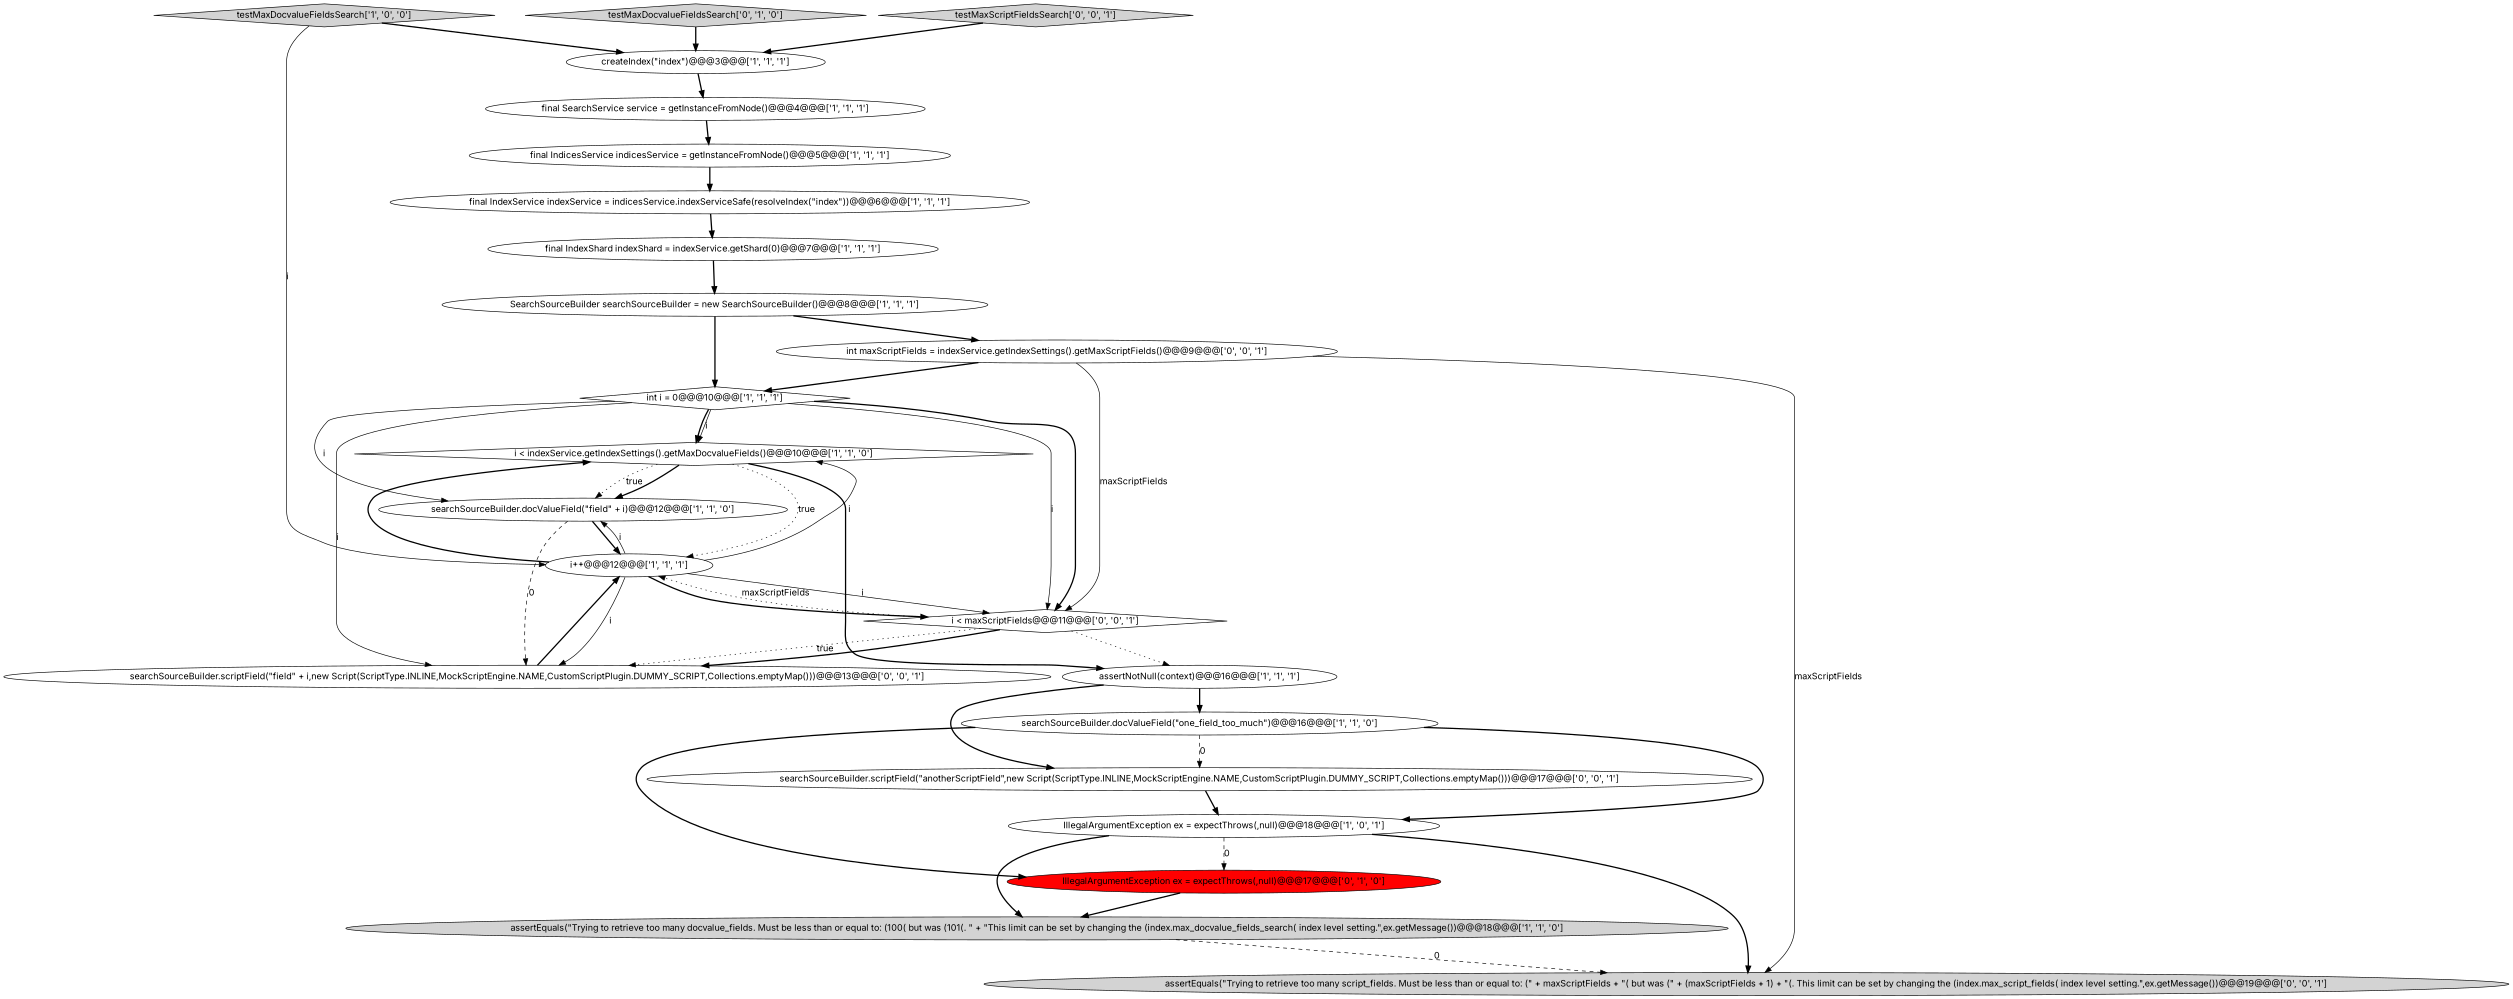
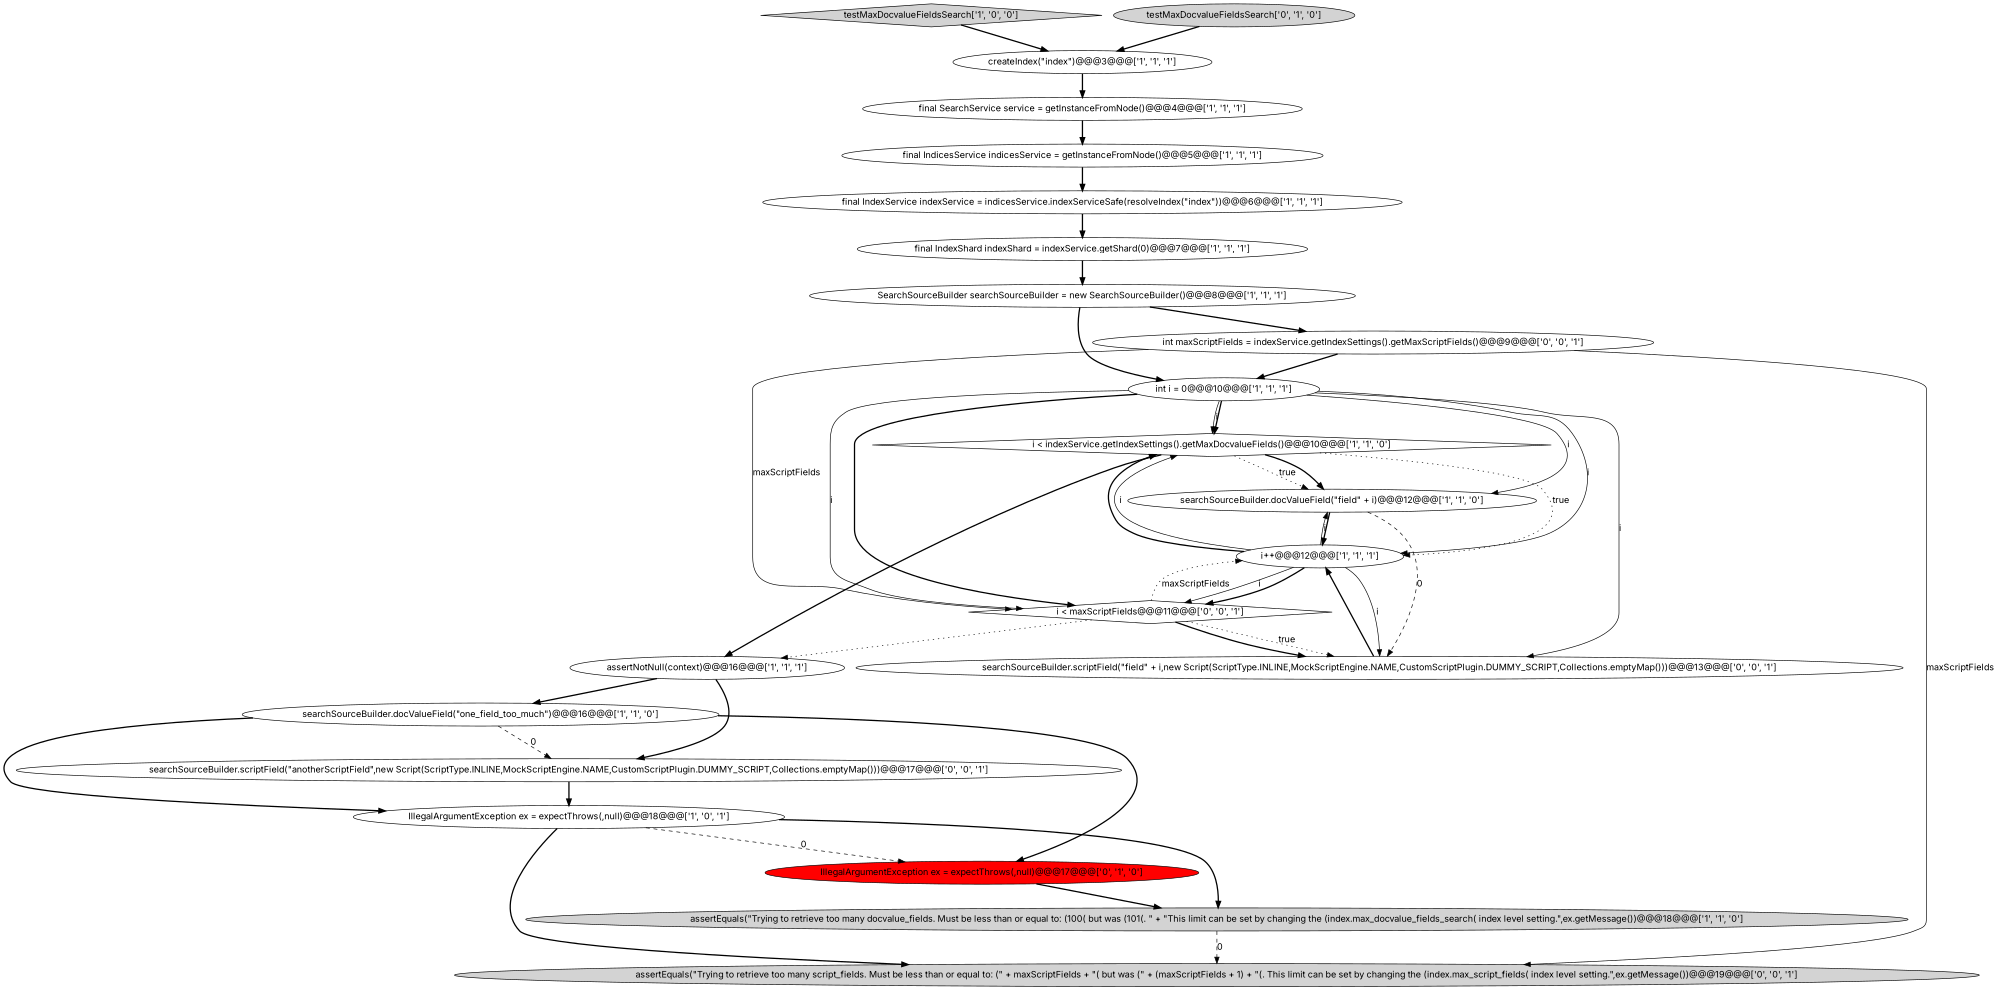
(696, 15) -> (1234, 15)
(1036, 15) -> none
(715, 398) -> (1224, 389)
(287, 400) -> (1573, 434)
